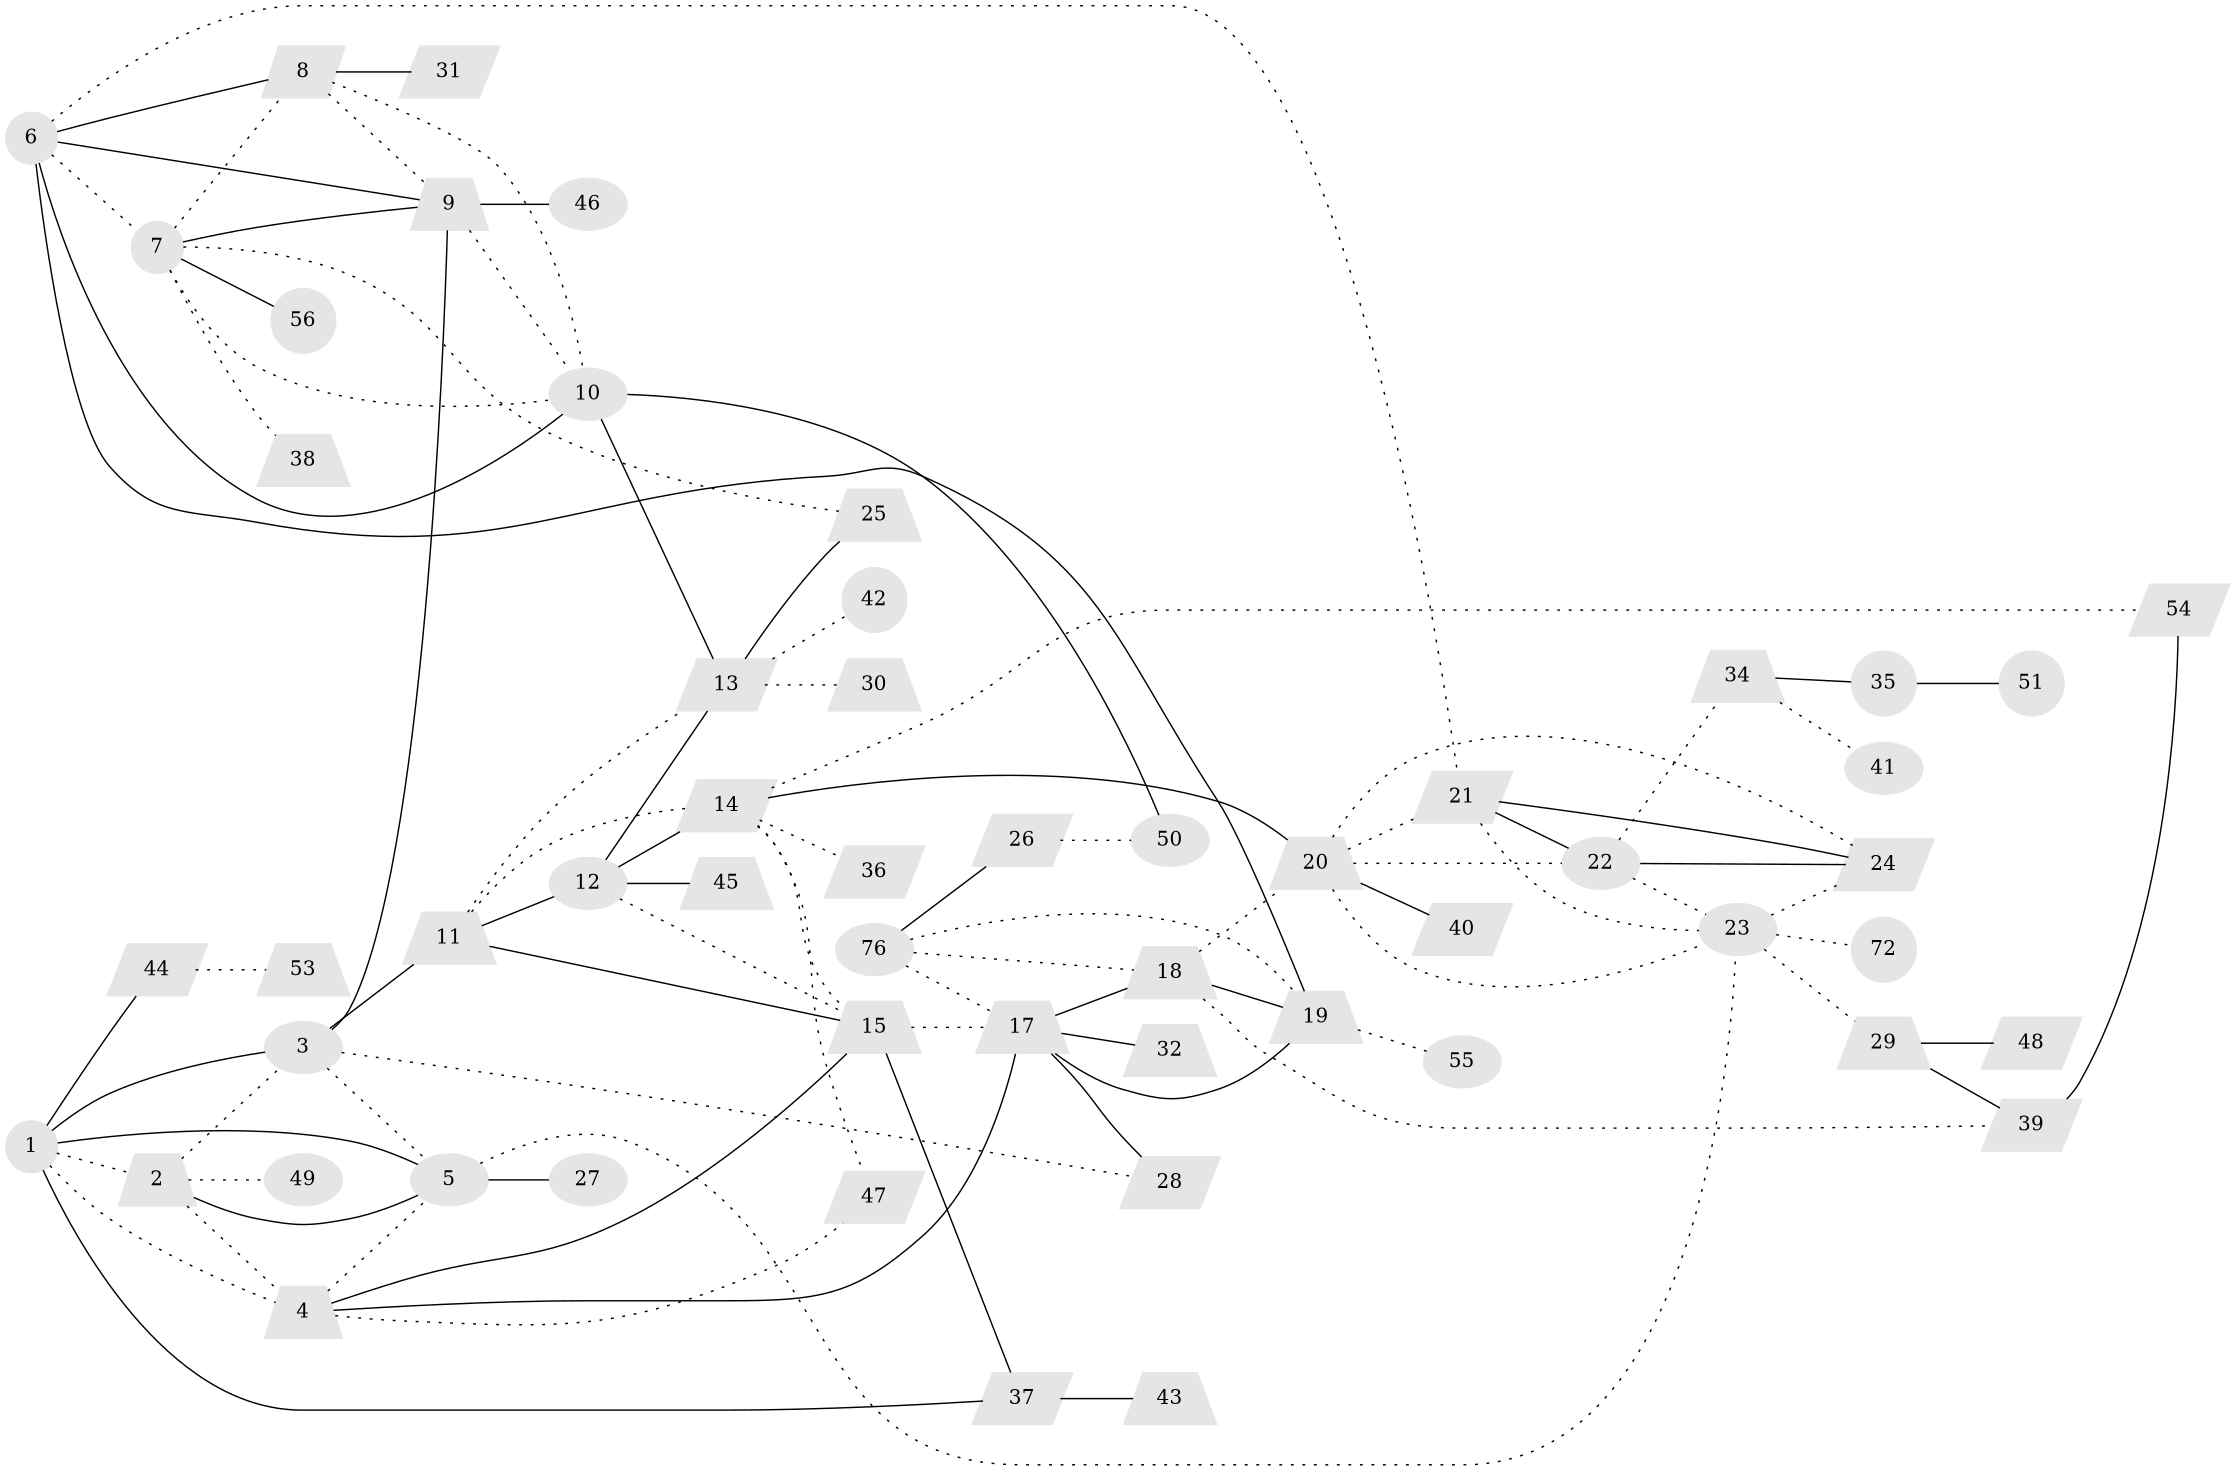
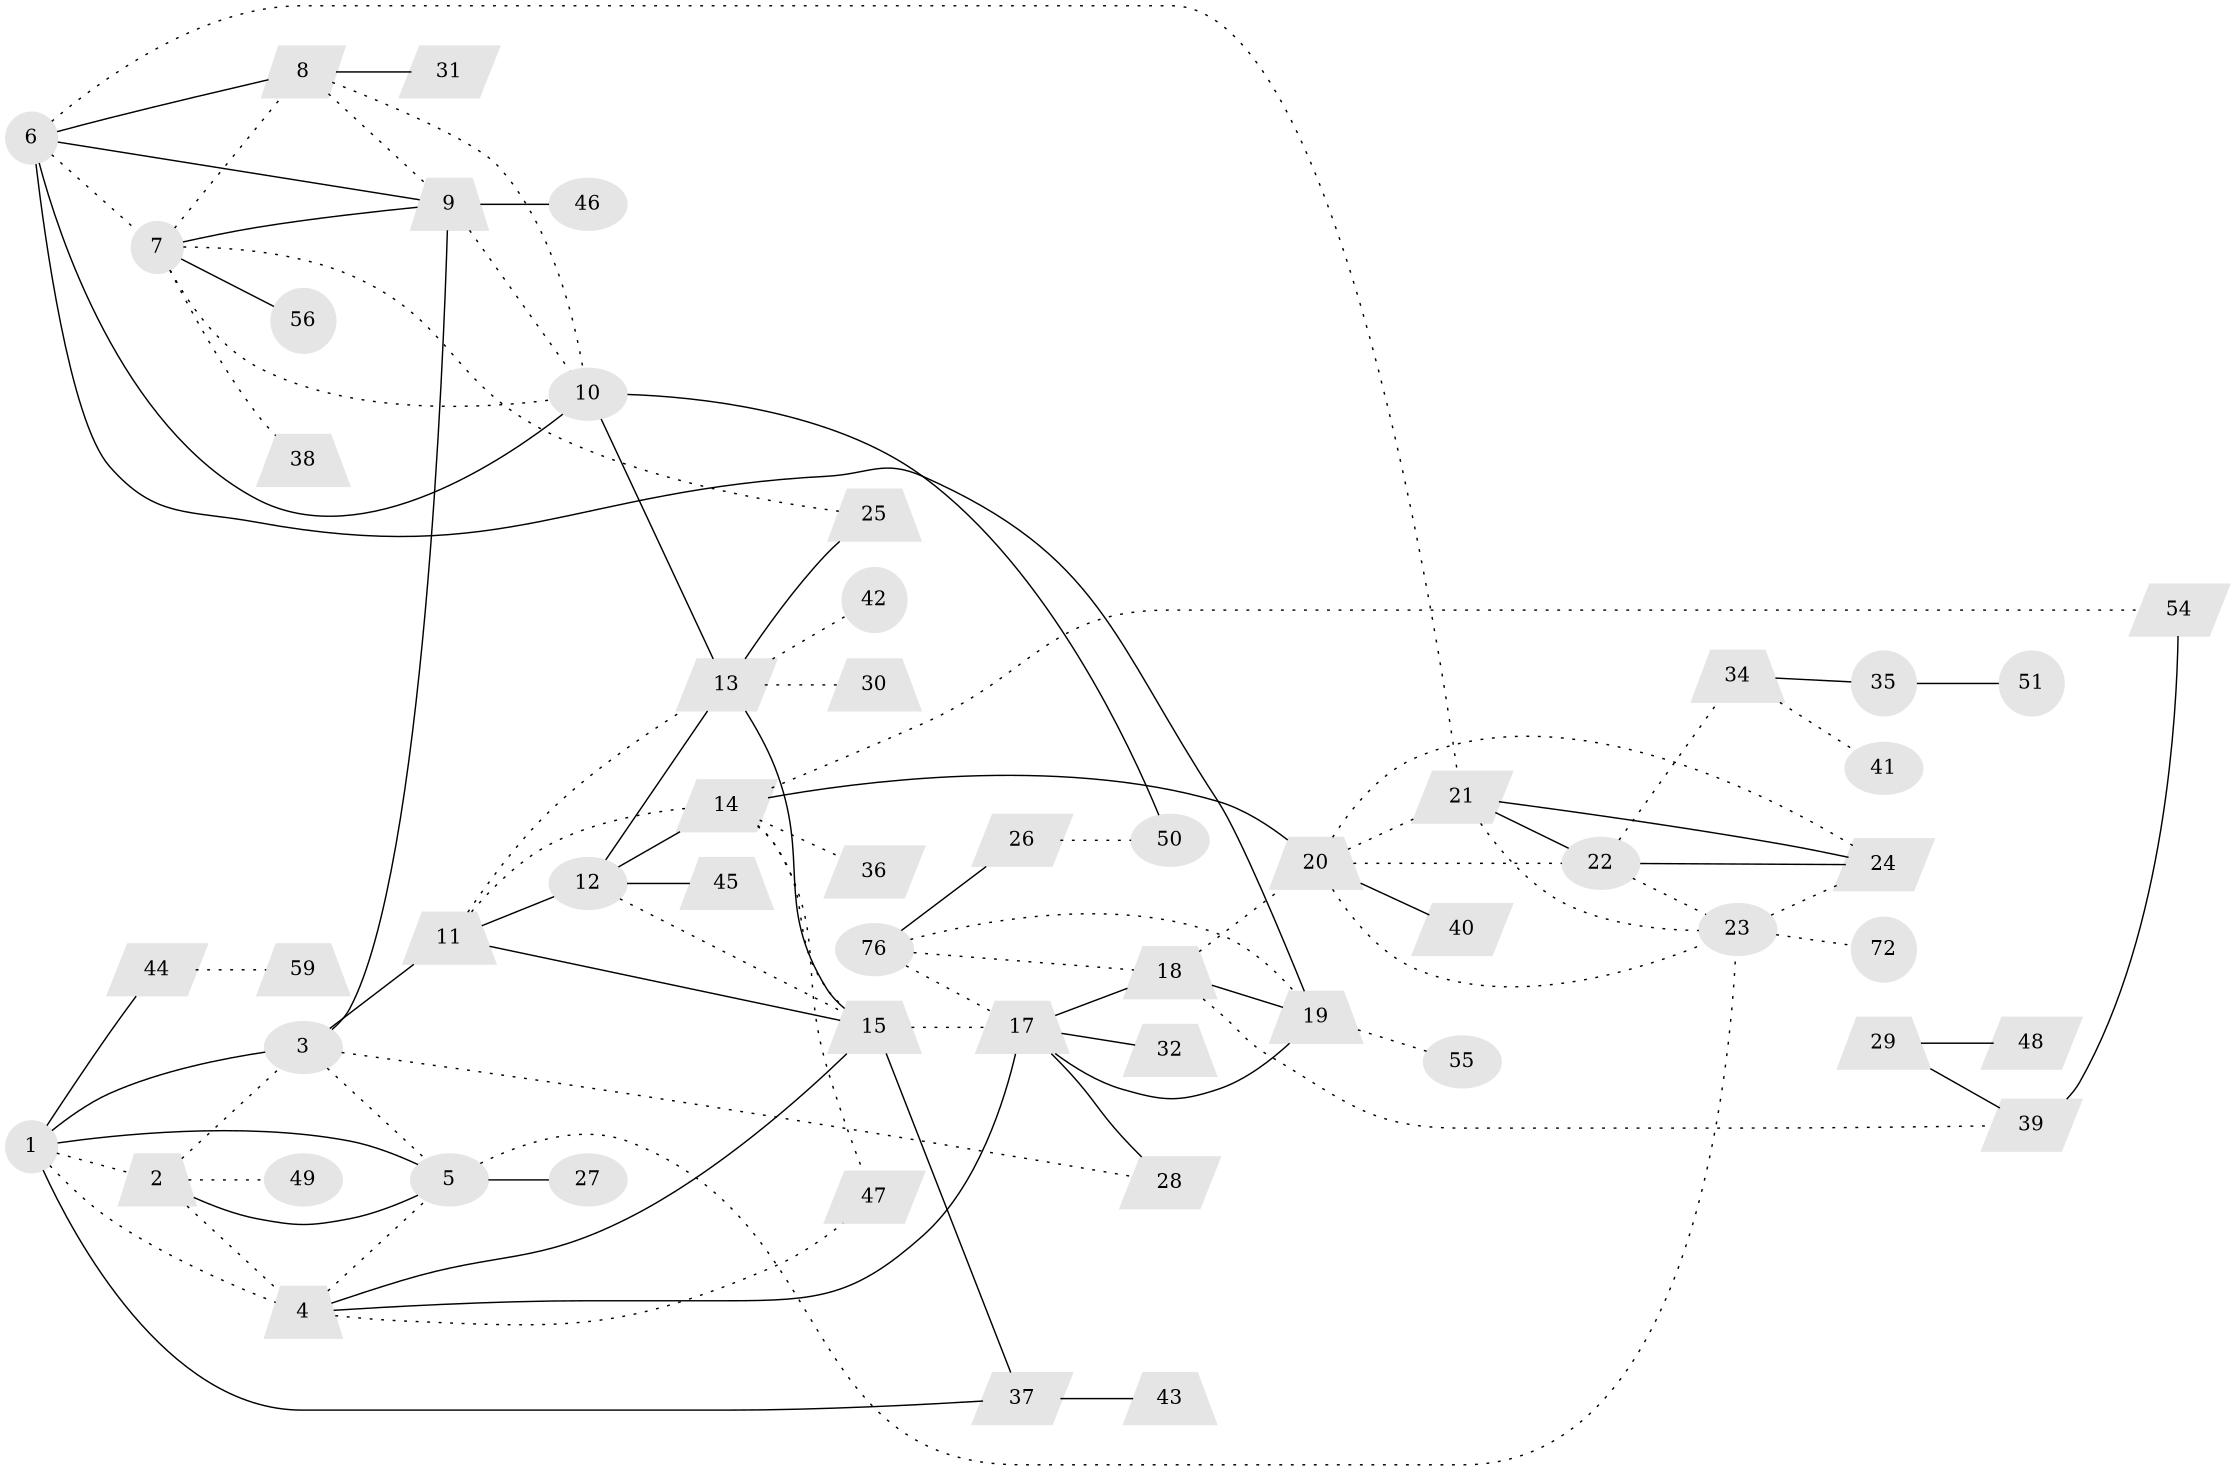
none -> (793, 853)
(303, 970) -> (303, 970)
(1810, 985) -> none
